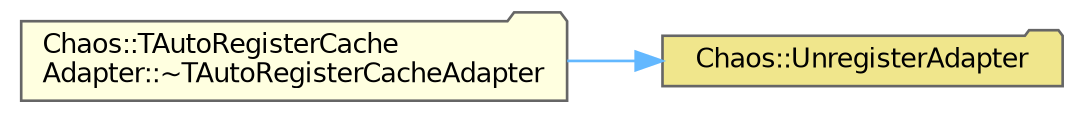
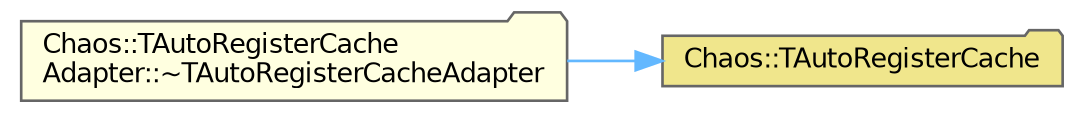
(863, 61) -> (863, 61)
